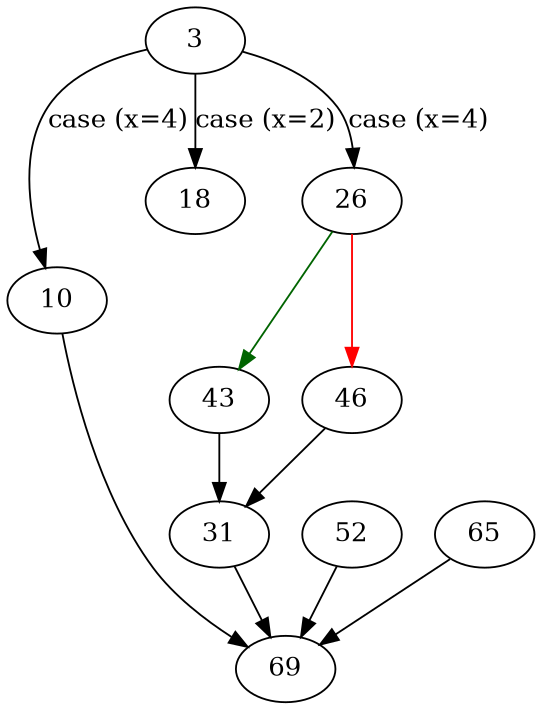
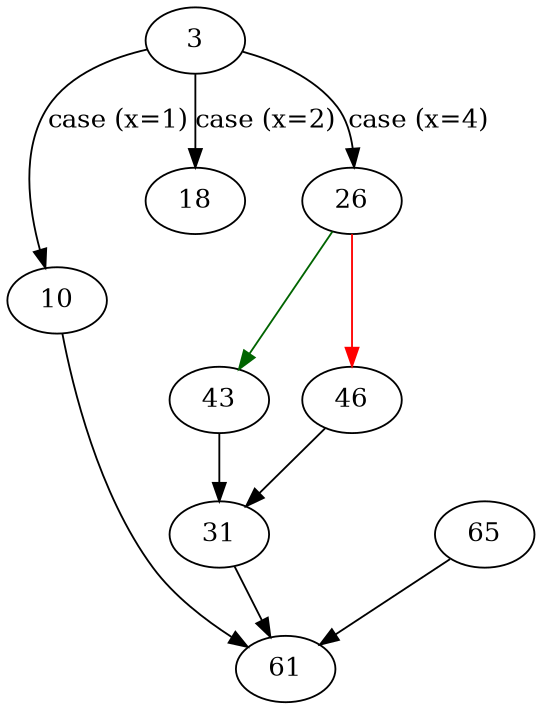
(118, 121) -> (118, 121)
(352, 534) -> none
(286, 669) -> (286, 669)
